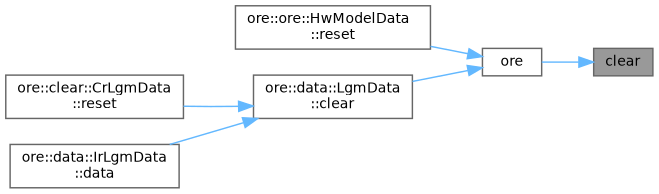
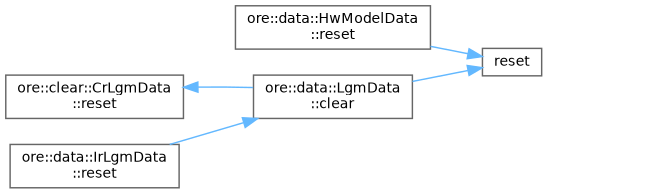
(333, 27) -> (333, 27)
(512, 62) -> (512, 62)
(623, 62) -> none
(211, 107) -> (226, 87)
(95, 166) -> (95, 166)
